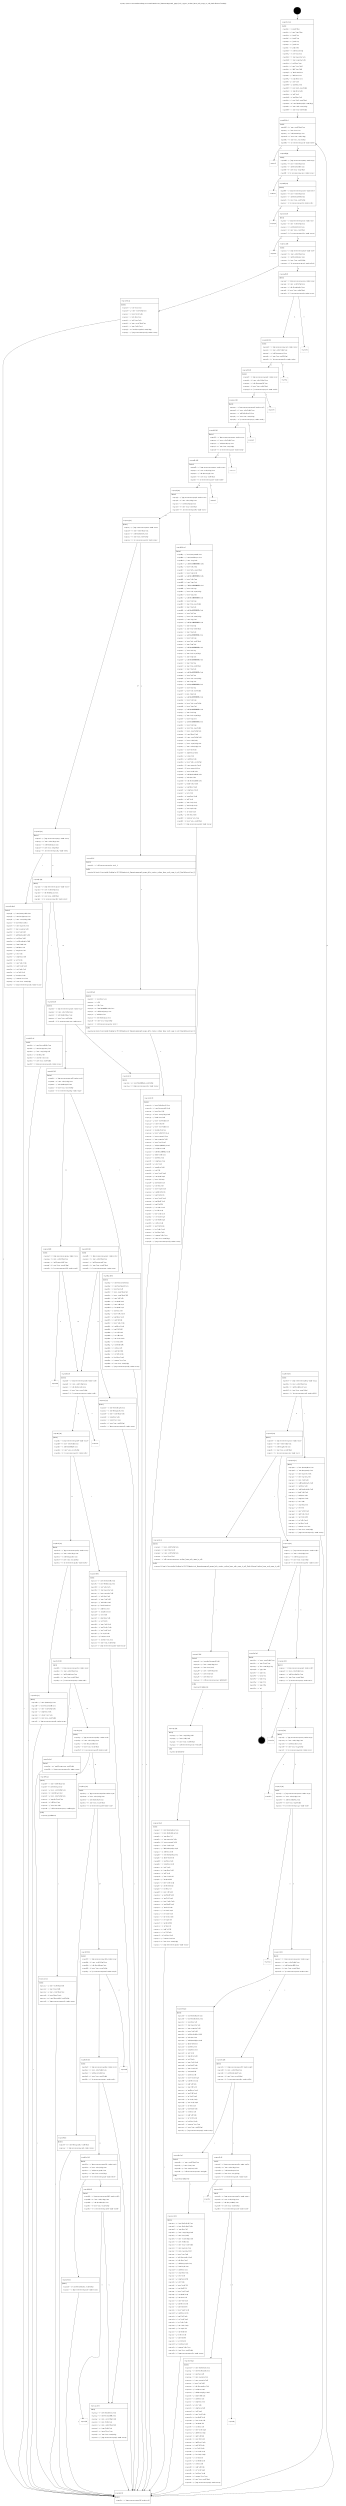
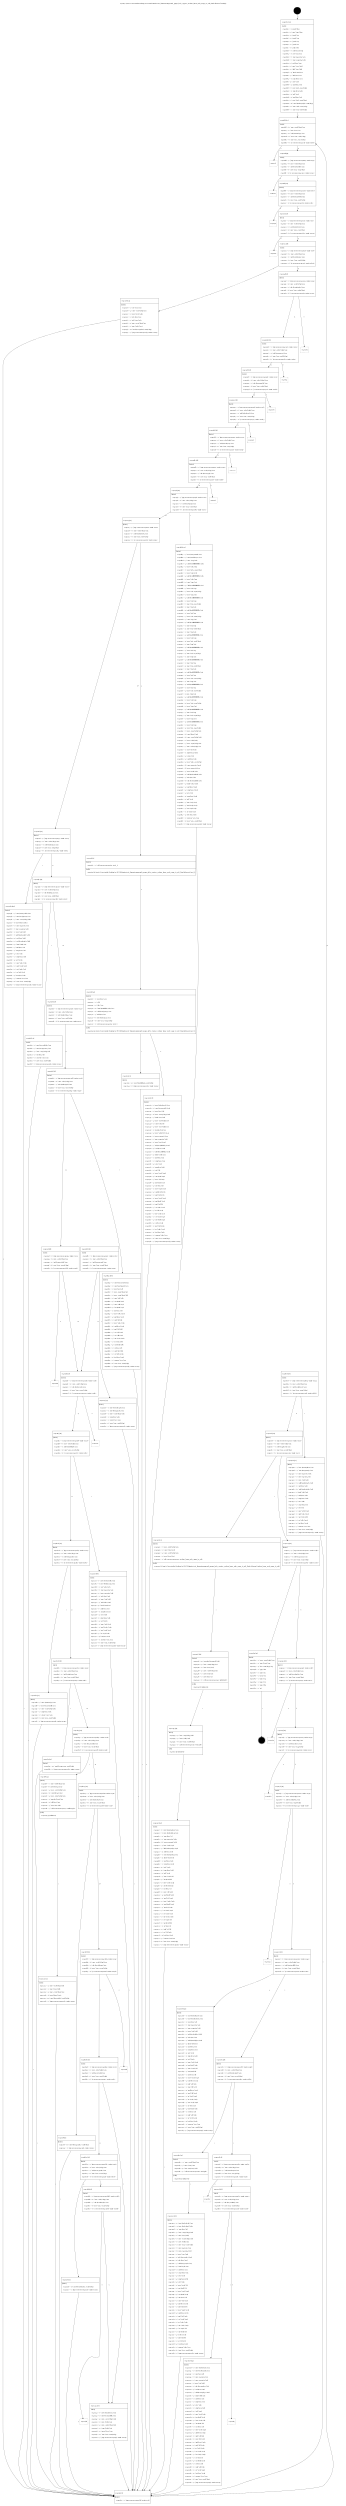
(102, 1050) -> (141, 1053)
